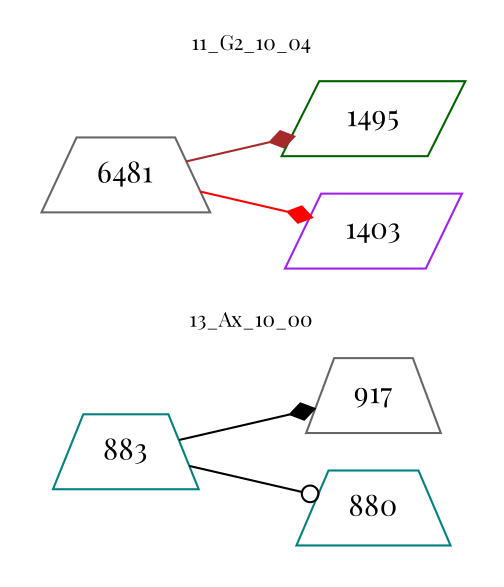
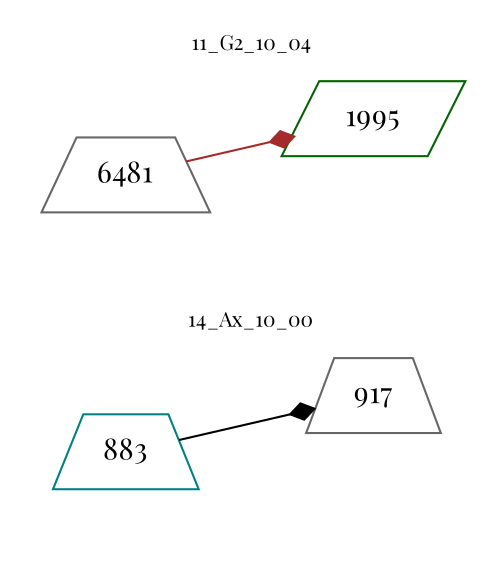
(373, 119) -> (373, 119)
(373, 231) -> none
(252, 322) -> (252, 322)
(373, 508) -> none
